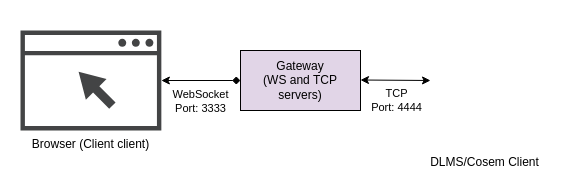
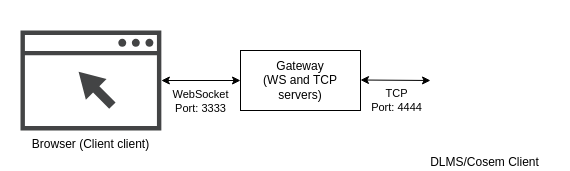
(232, 81) -> (232, 81)
(301, 81) -> (301, 81)
